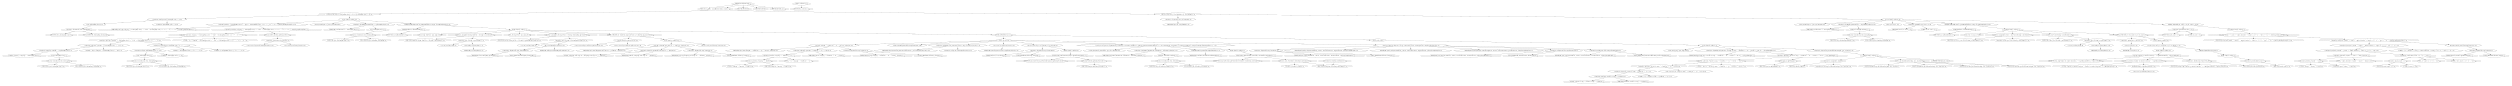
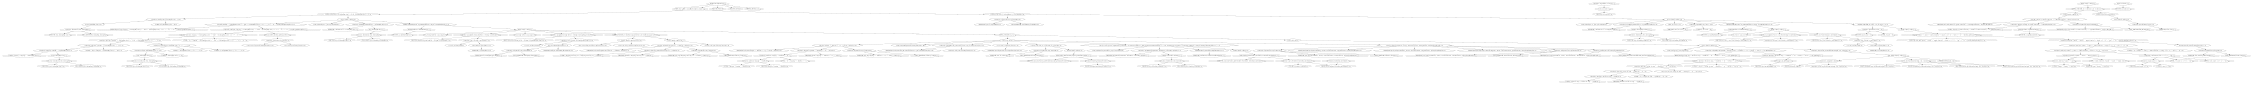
none -> (1025, 25)
(2132, 35) -> none
